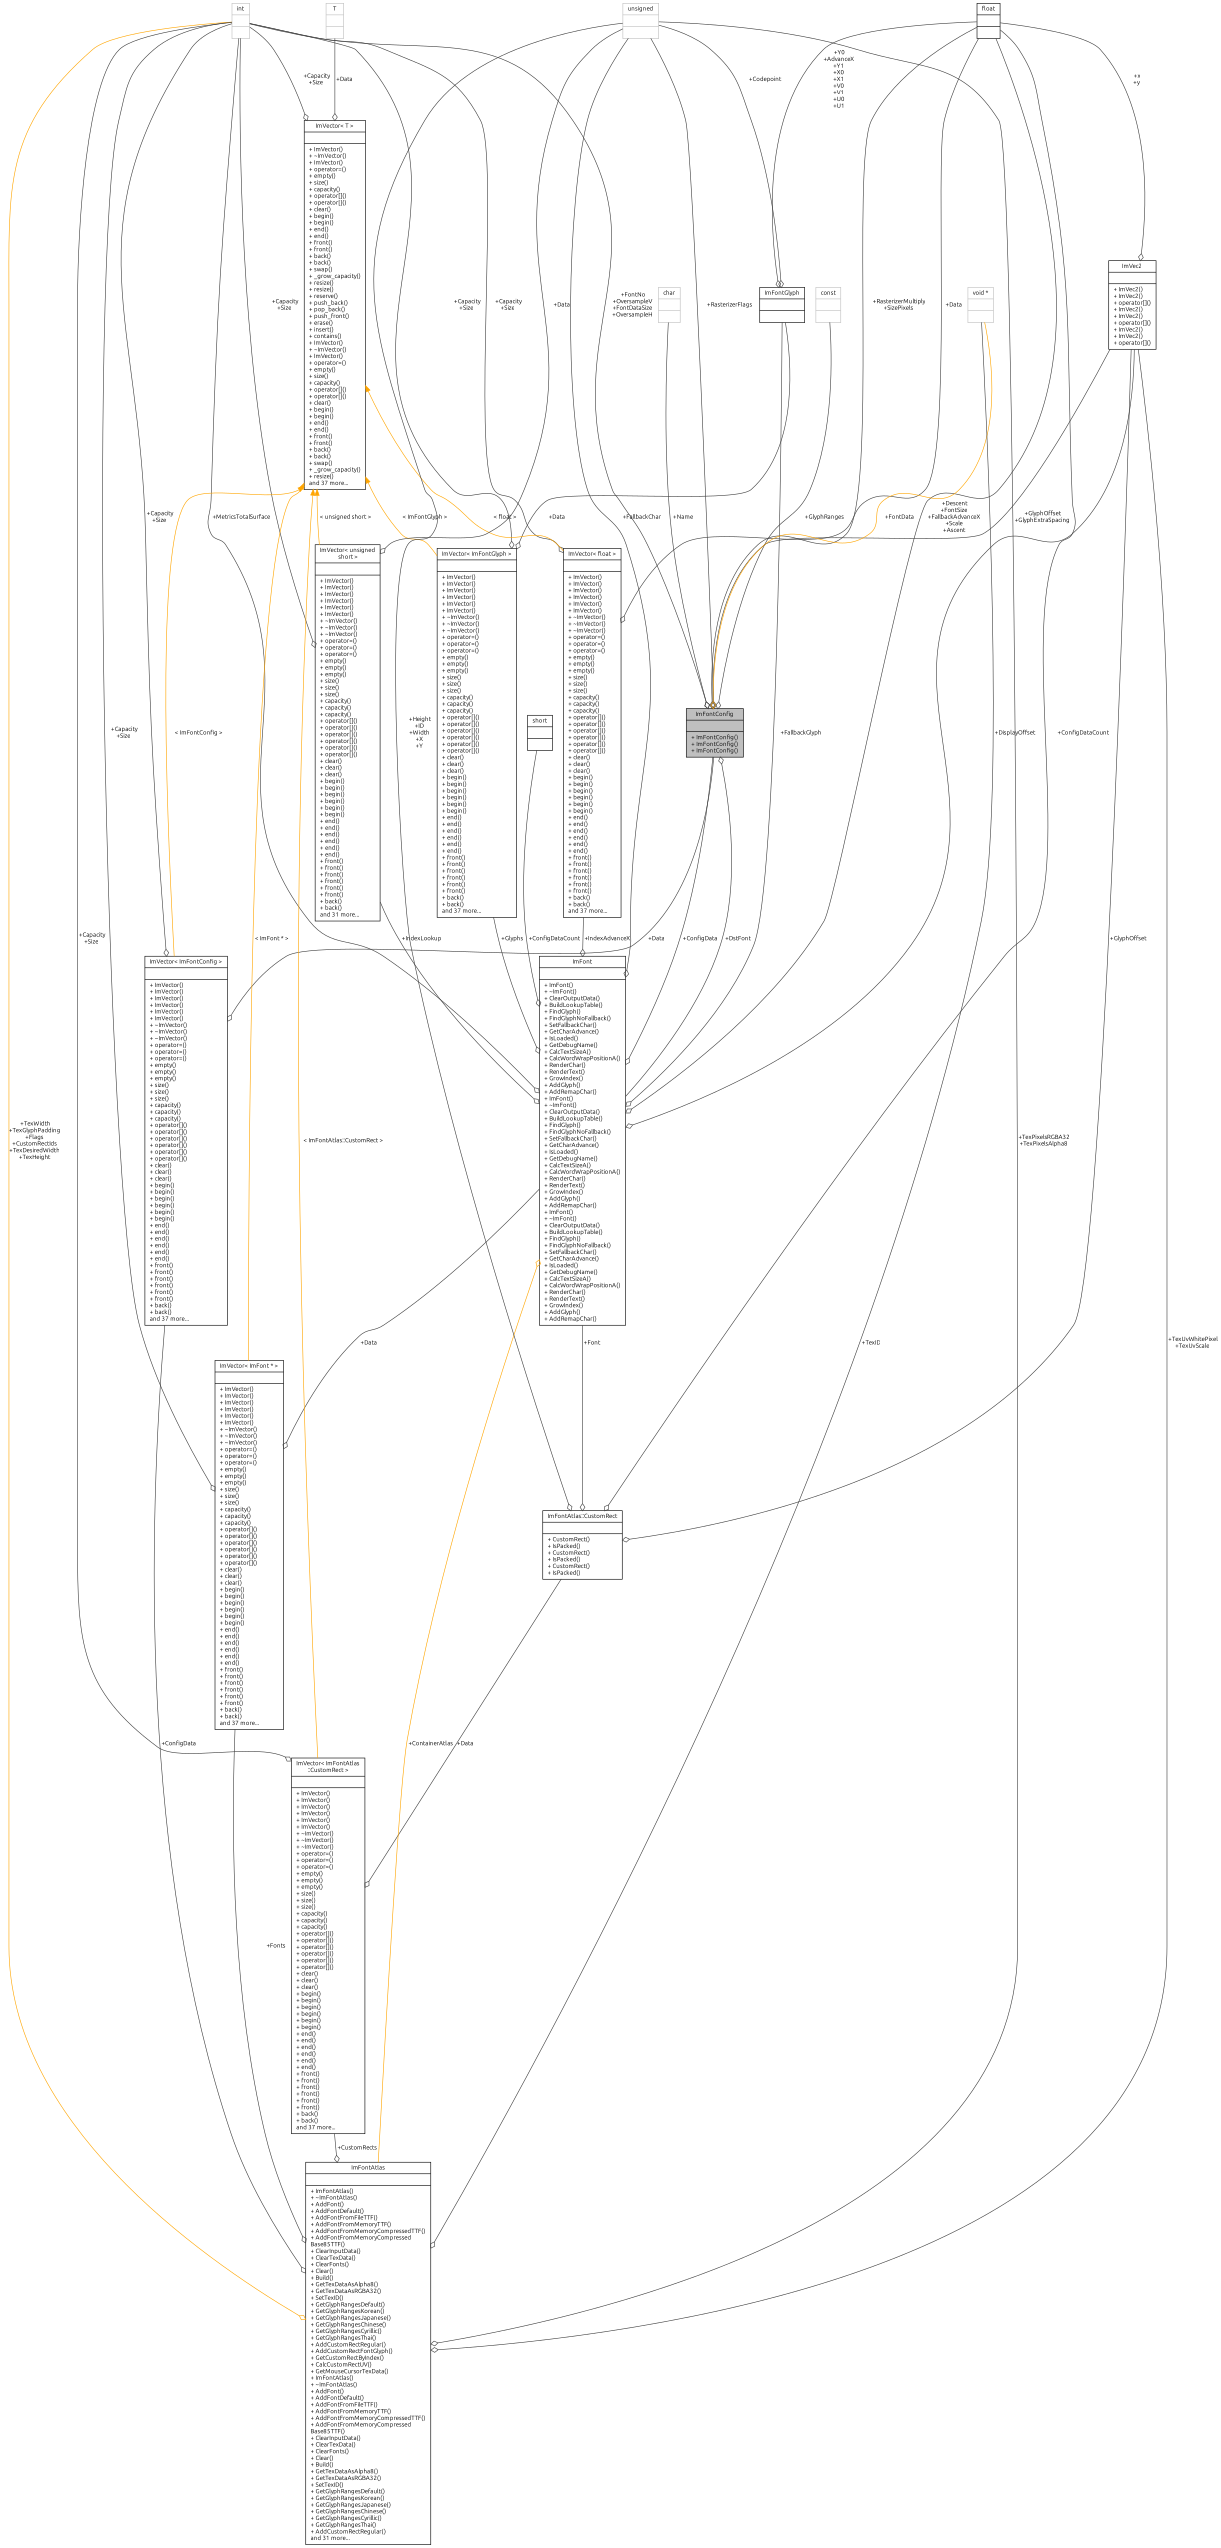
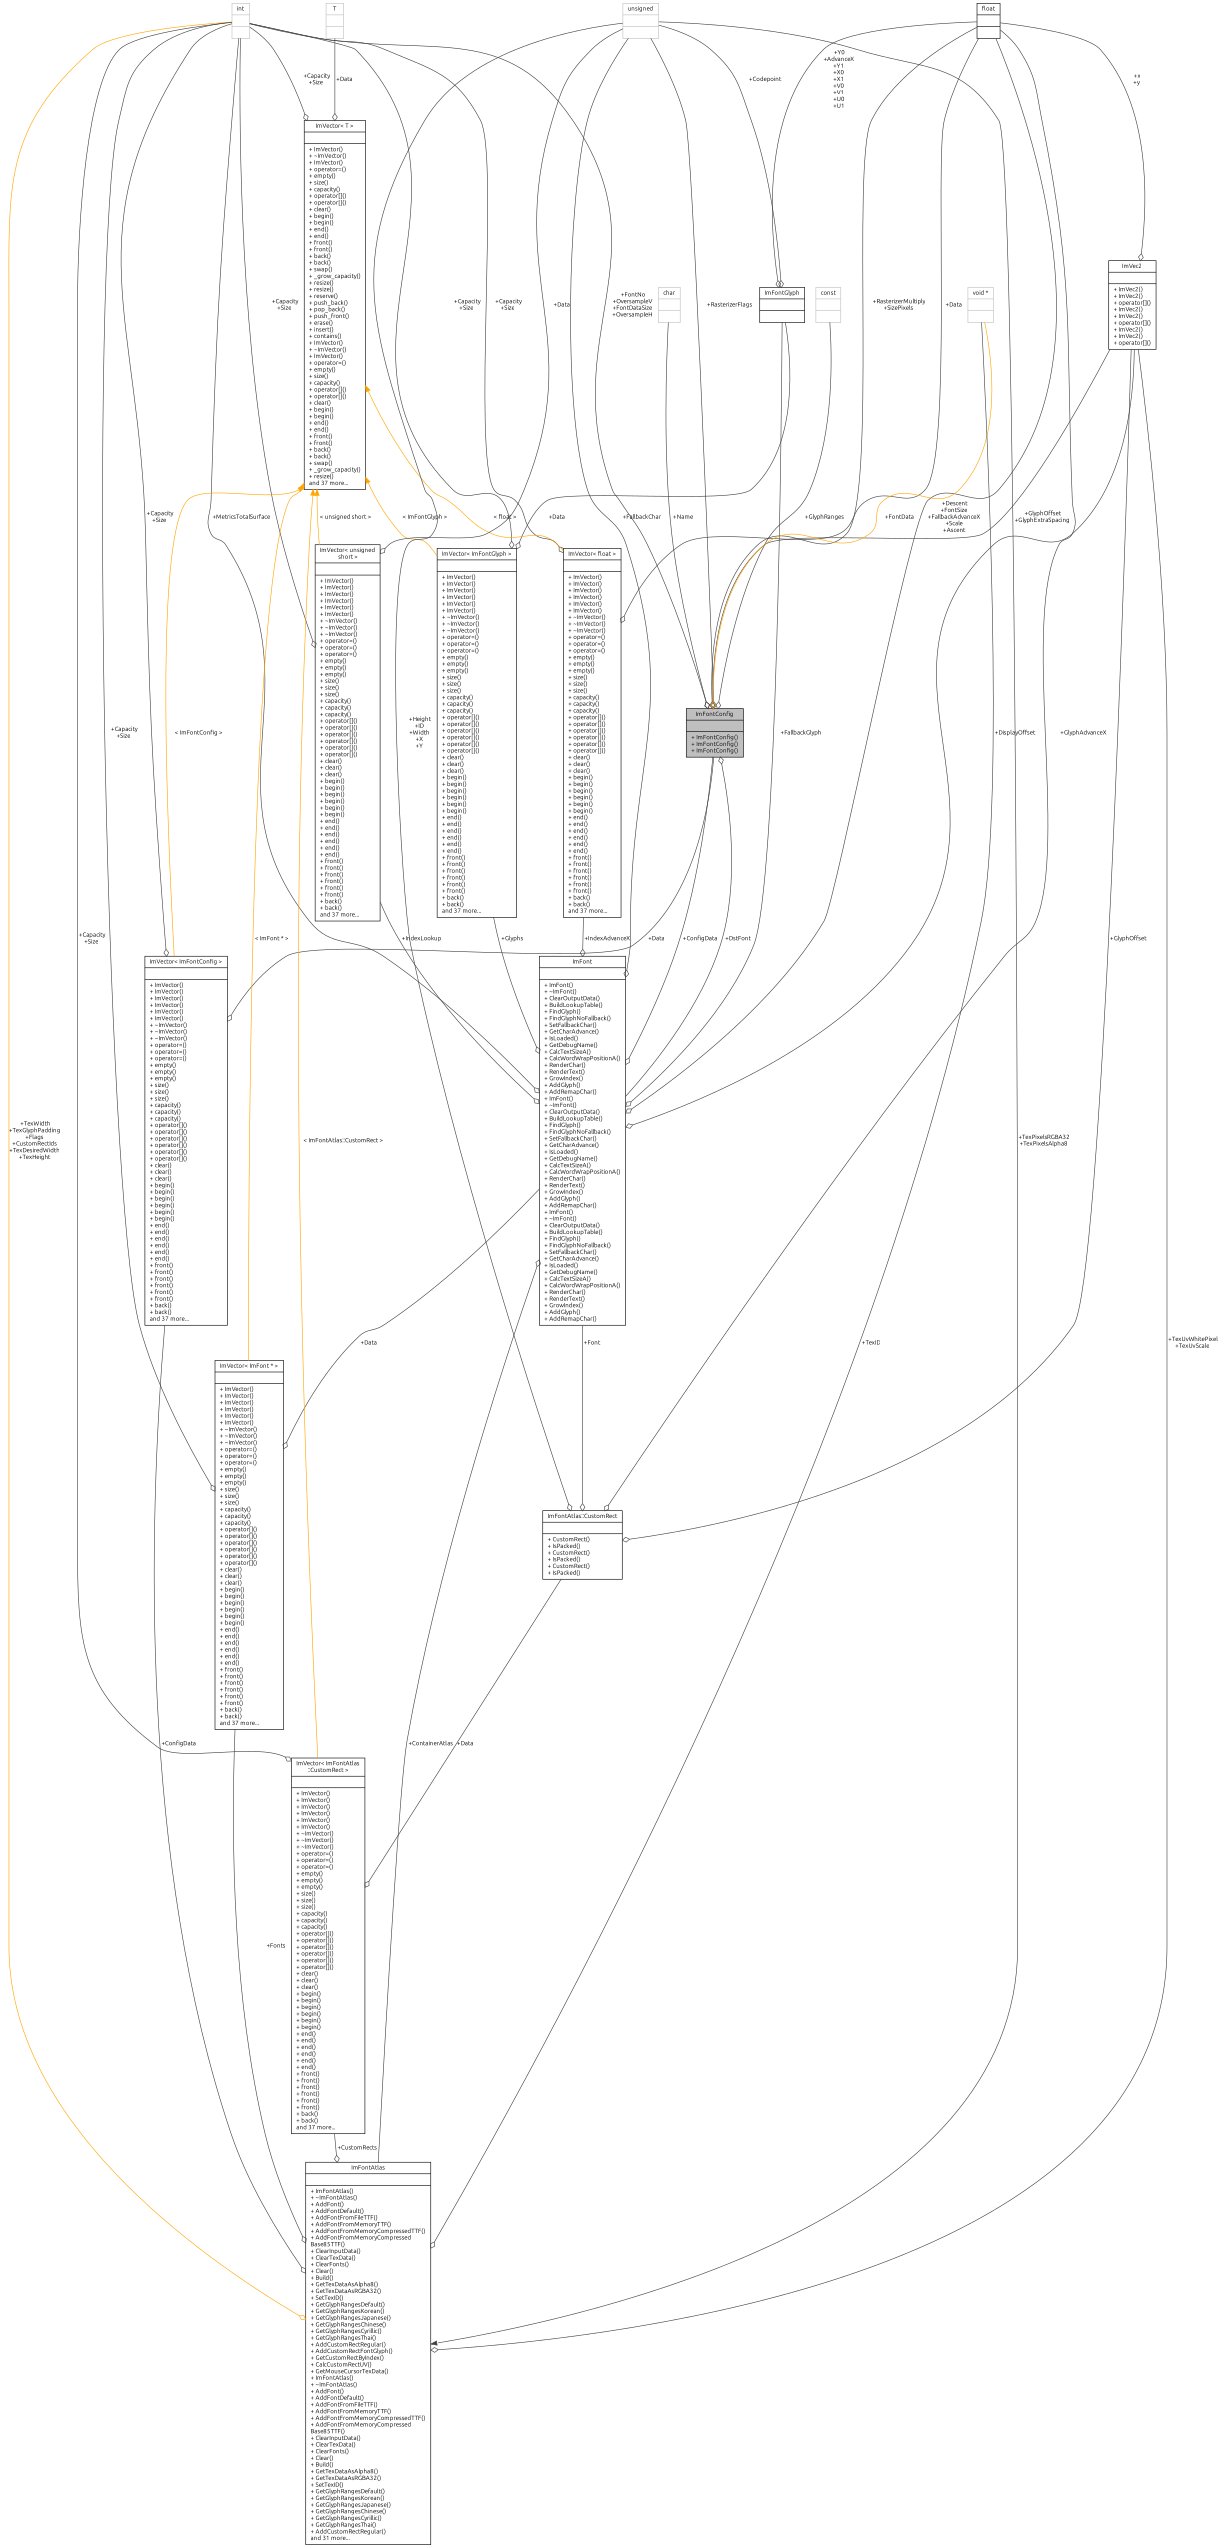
(540, 733) -> none
(1083, 733) -> (1083, 733)
(340, 915) -> (340, 915)
(1017, 1229) -> (1017, 1229)
(414, 1707) -> (414, 1707)
